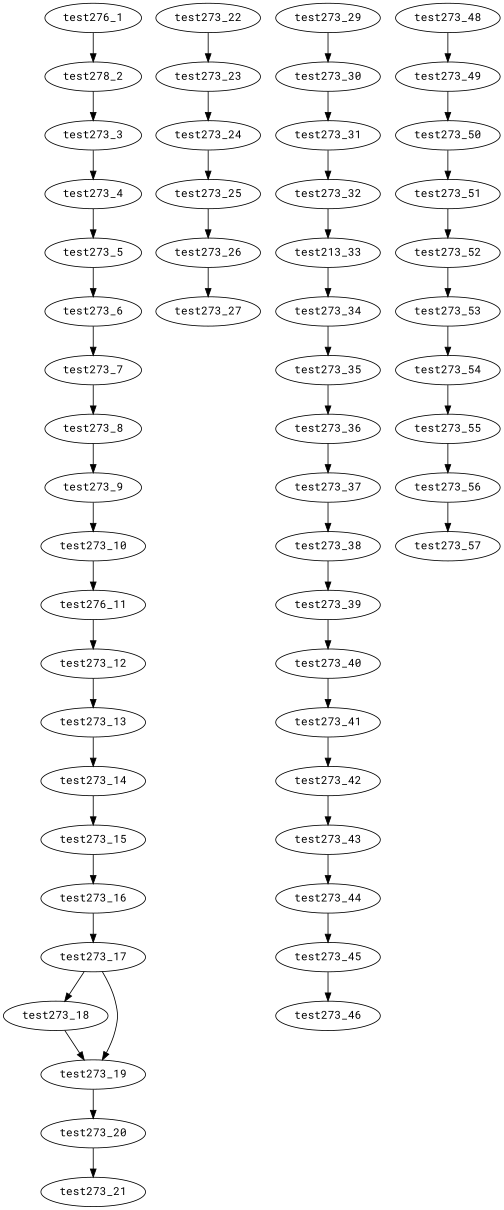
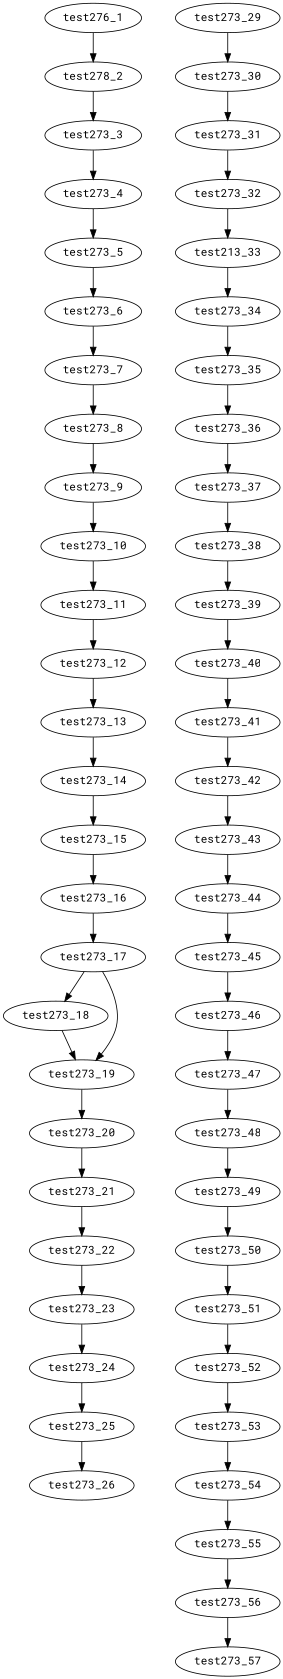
(208, 311) -> none
(93, 605) -> (93, 605)
none -> (228, 1075)
none -> (82, 1217)
